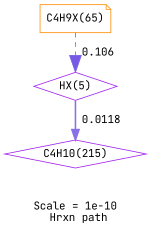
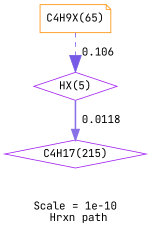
(75, 154) -> (75, 154)
